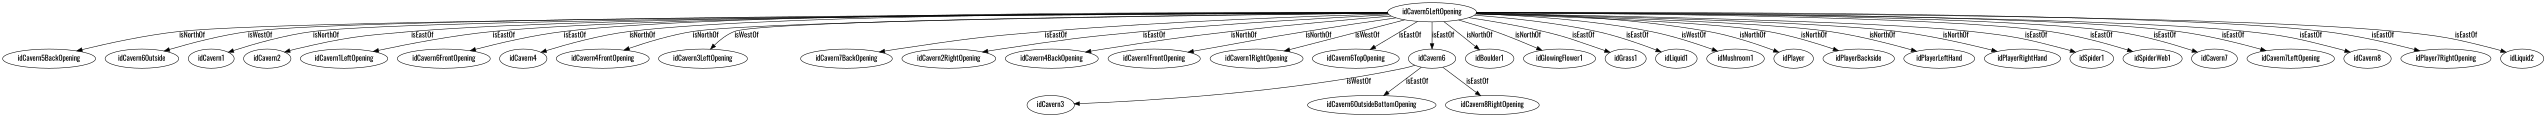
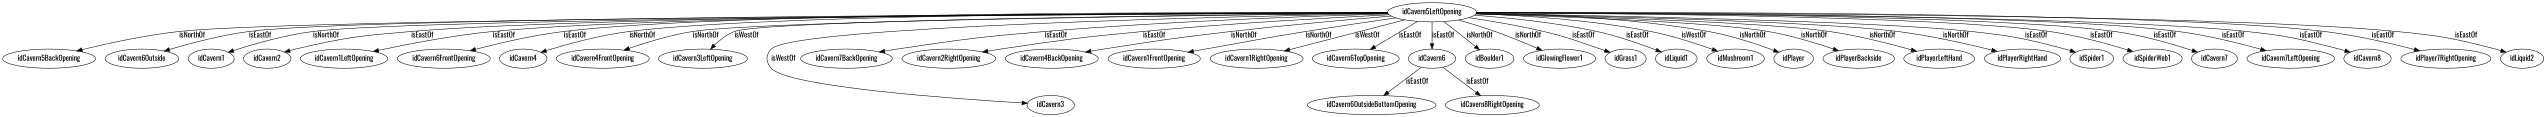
(260, 35) -> (260, 35)
(1248, 91) -> (941, 28)
